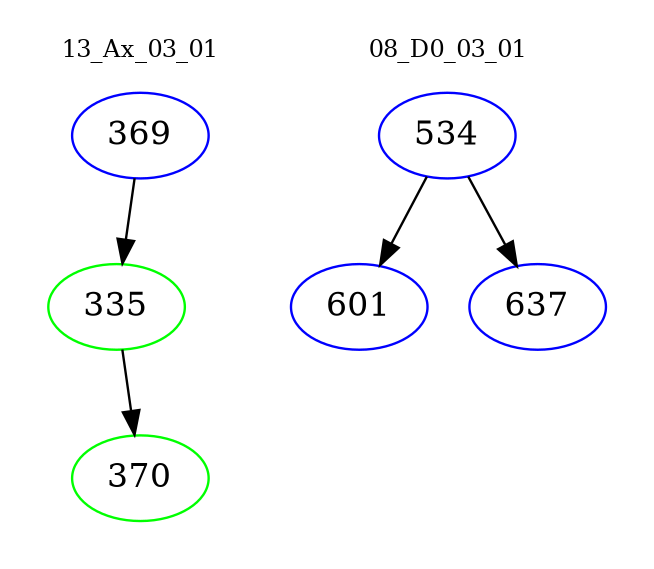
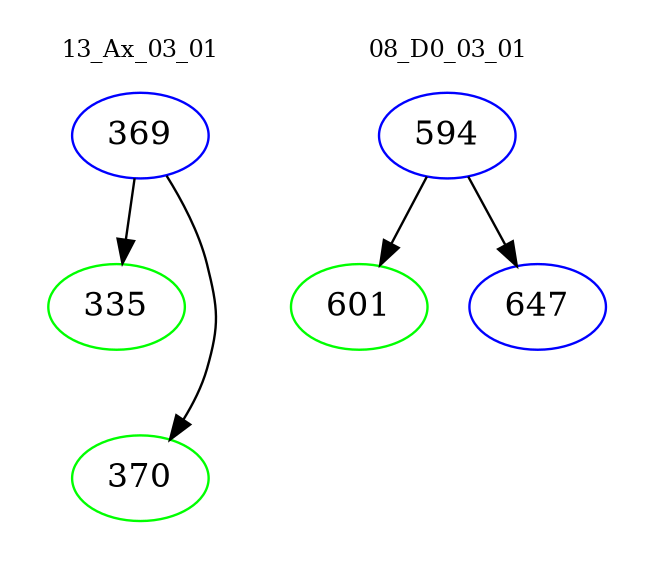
(447, 136) -> (447, 136)
(359, 307) -> (359, 307)
(538, 307) -> (538, 307)
(127, 380) -> (214, 296)
